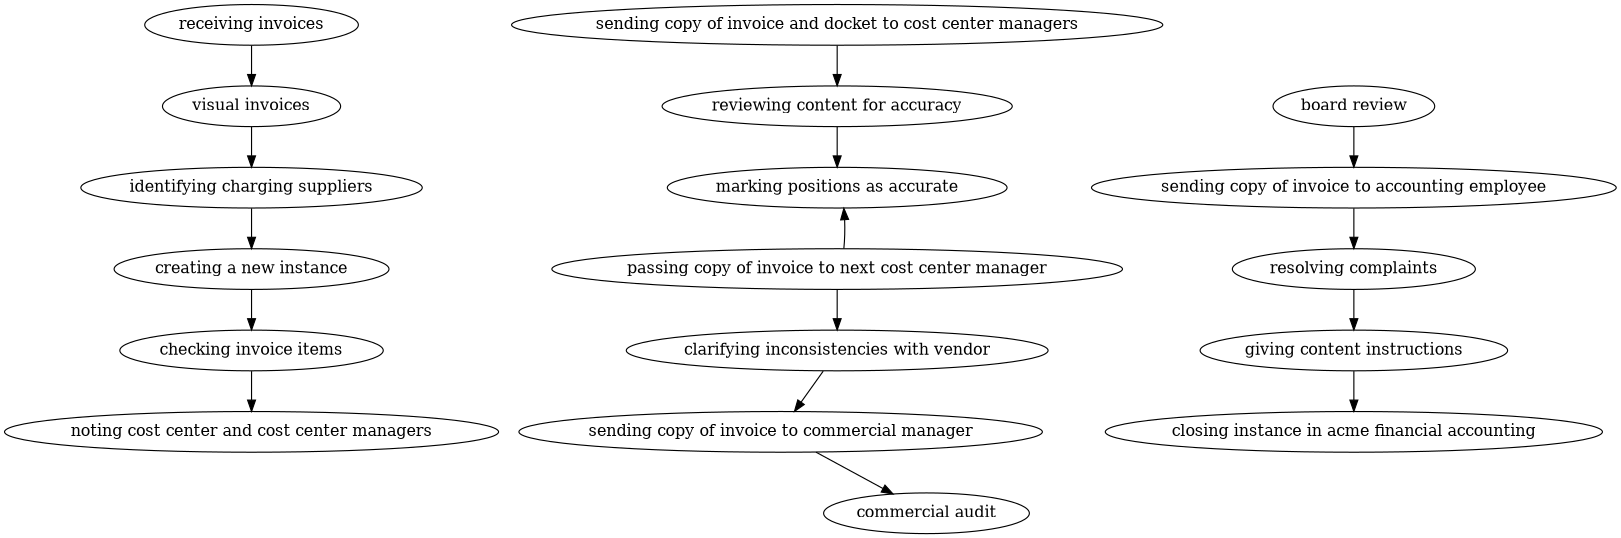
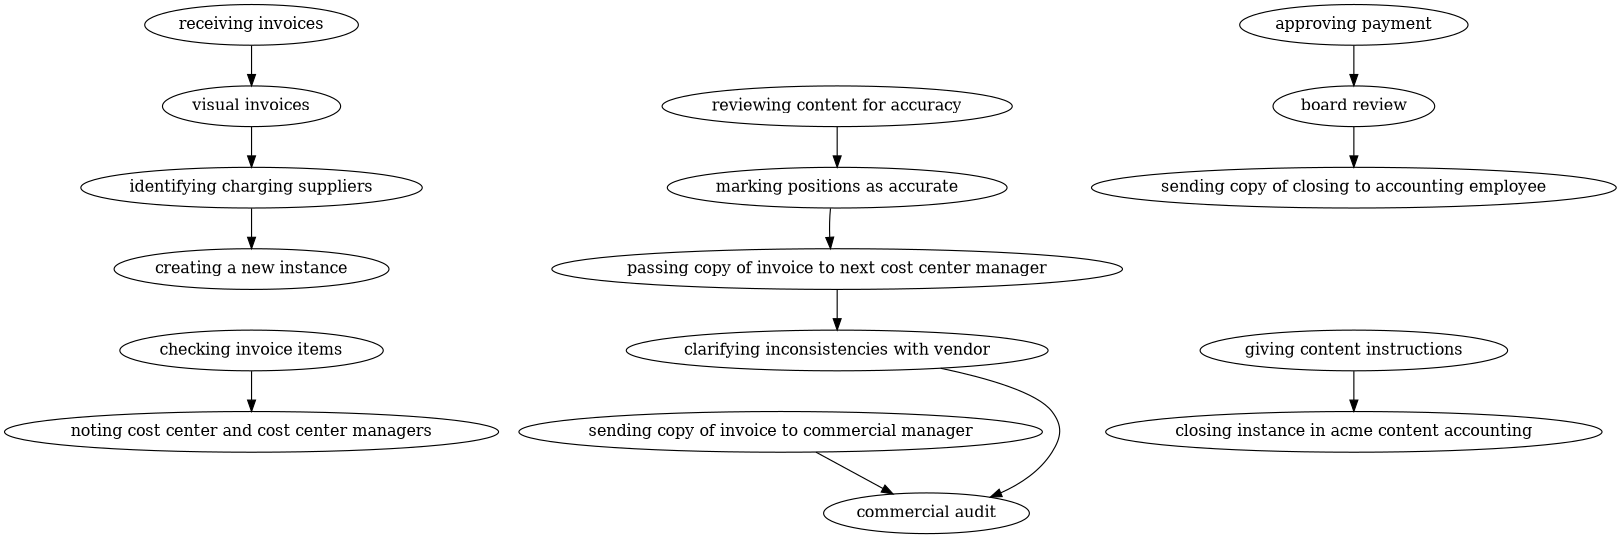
(837, 25) -> none
none -> (1354, 25)
(1354, 188) -> (1354, 188)
(845, 234) -> (830, 223)
(1354, 269) -> none
(252, 304) -> none
(812, 387) -> (1048, 408)
(1354, 432) -> (1354, 432)
